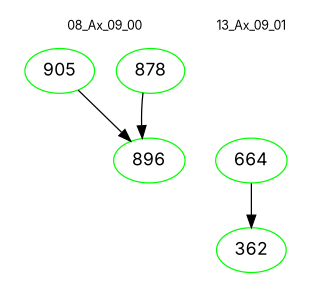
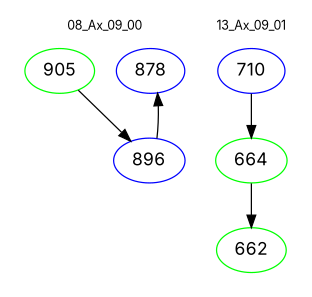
(151, 71) -> (151, 71)
none -> (251, 71)
(142, 109) -> (158, 122)
(149, 161) -> (149, 161)
(251, 250) -> (251, 250)
